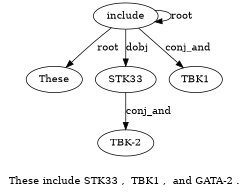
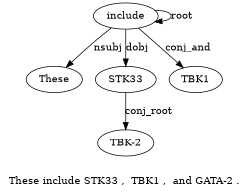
(108, 48) -> (108, 48)
(149, 111) -> (149, 111)
